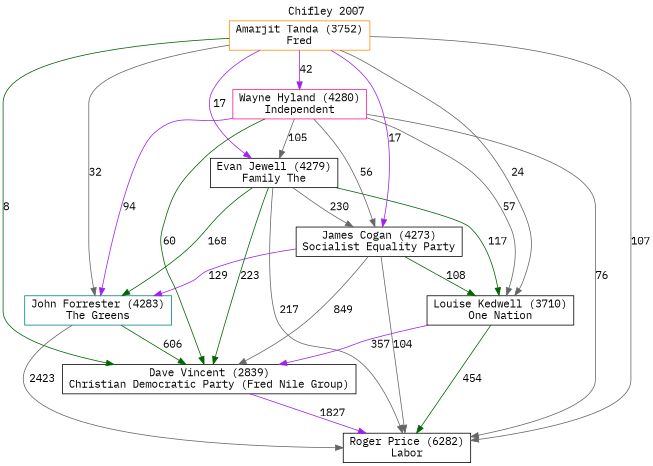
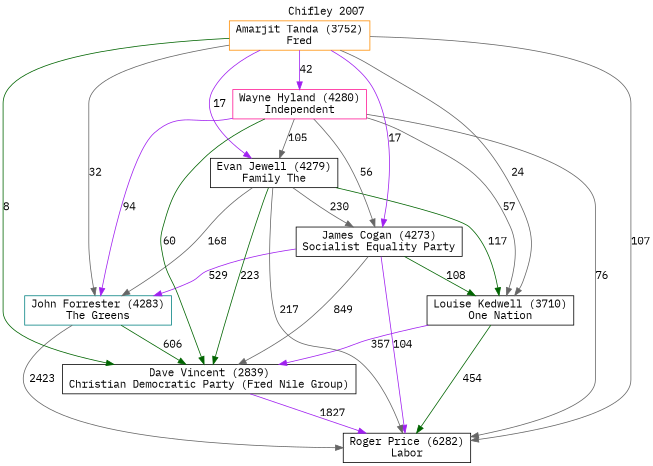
(194, 243) -> (194, 243)
(218, 276) -> (218, 276)
(393, 341) -> (393, 341)
